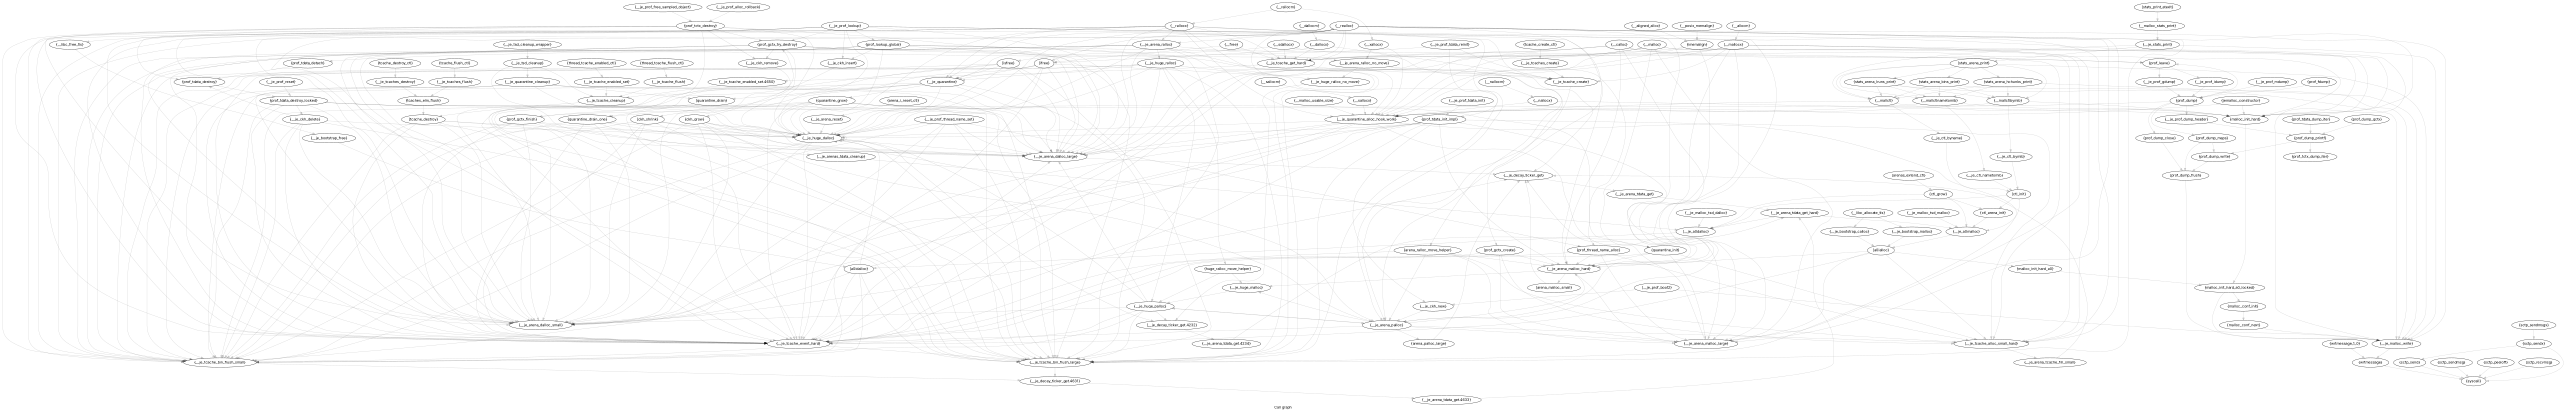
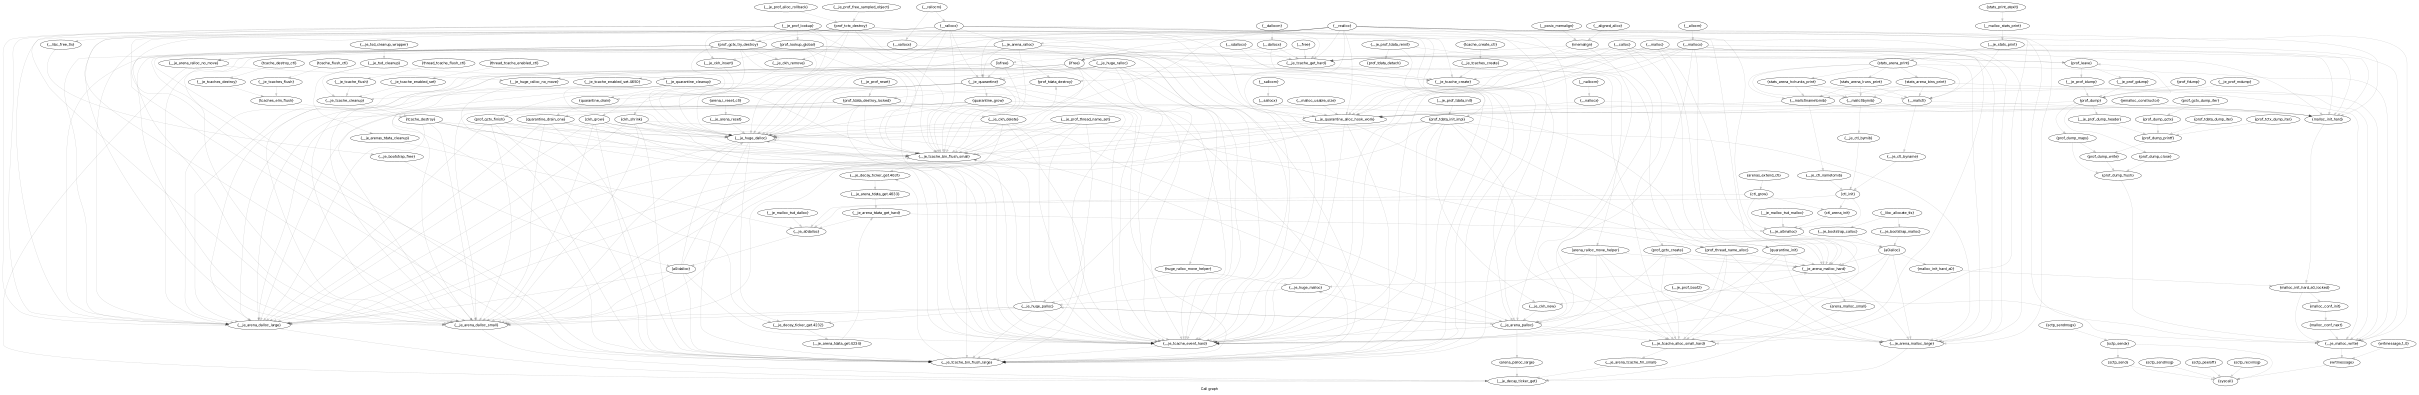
none -> (2200, 101)
(2310, 146) -> (2216, 129)
(1635, 194) -> none
